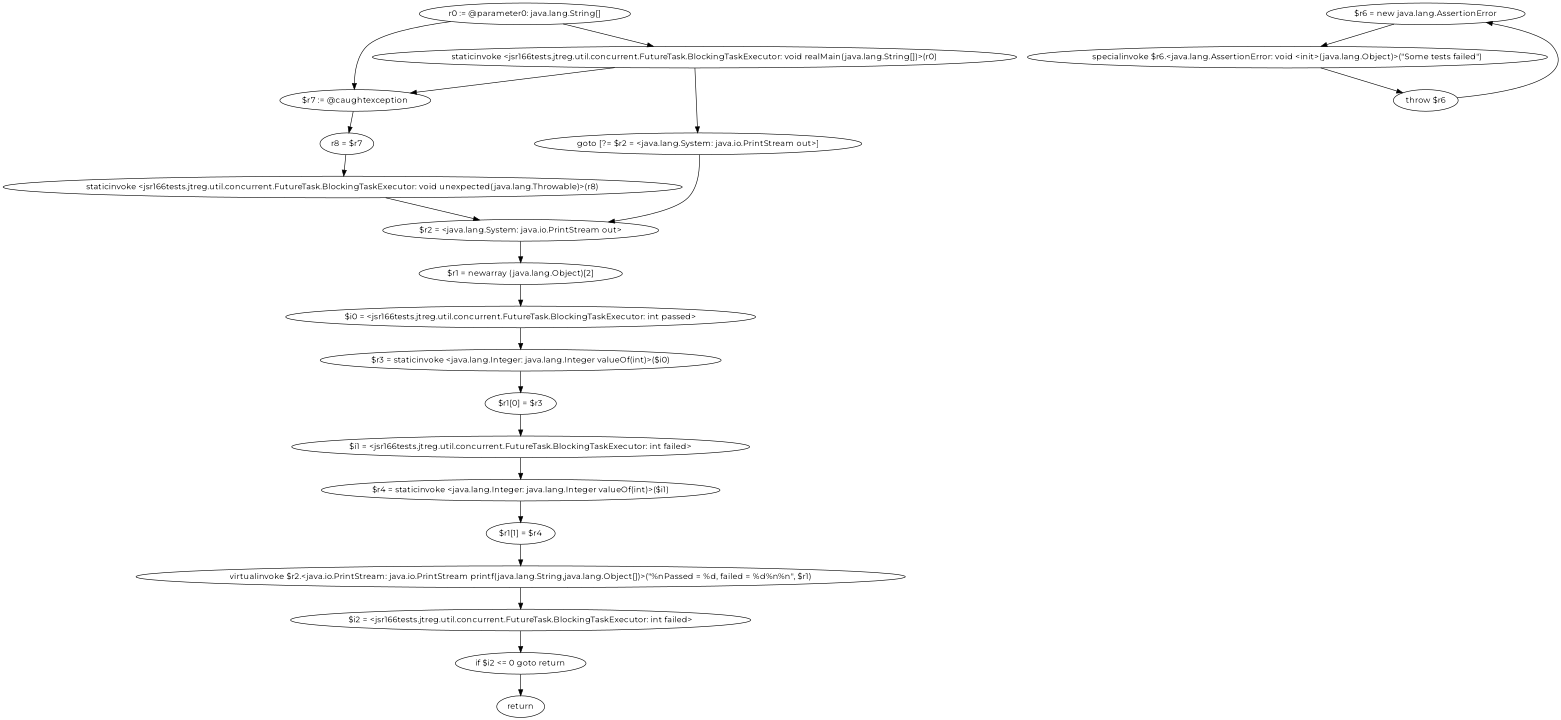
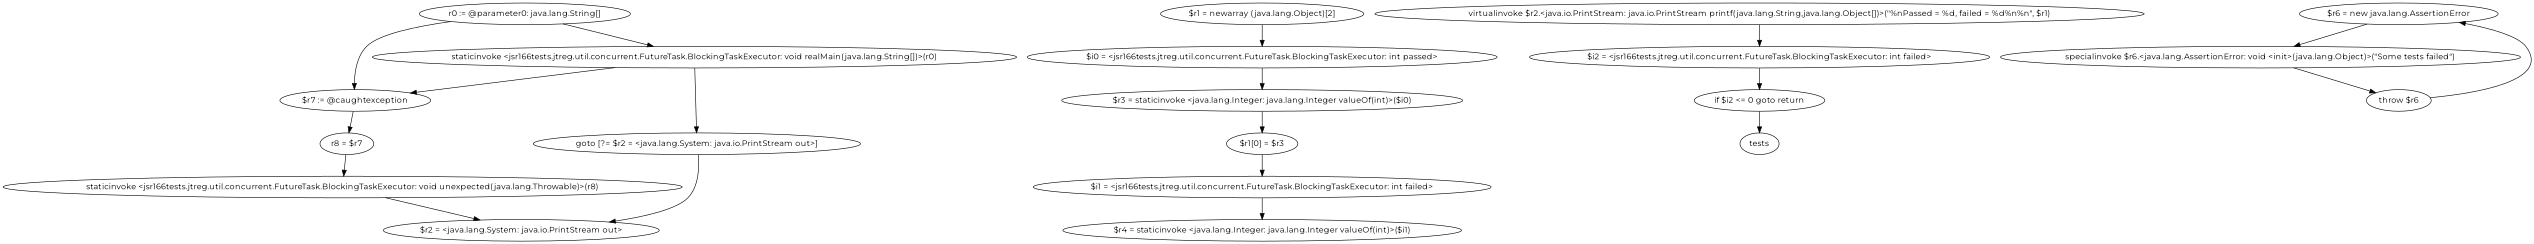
(521, 249) -> none
(521, 533) -> none
(521, 707) -> (1760, 144)
